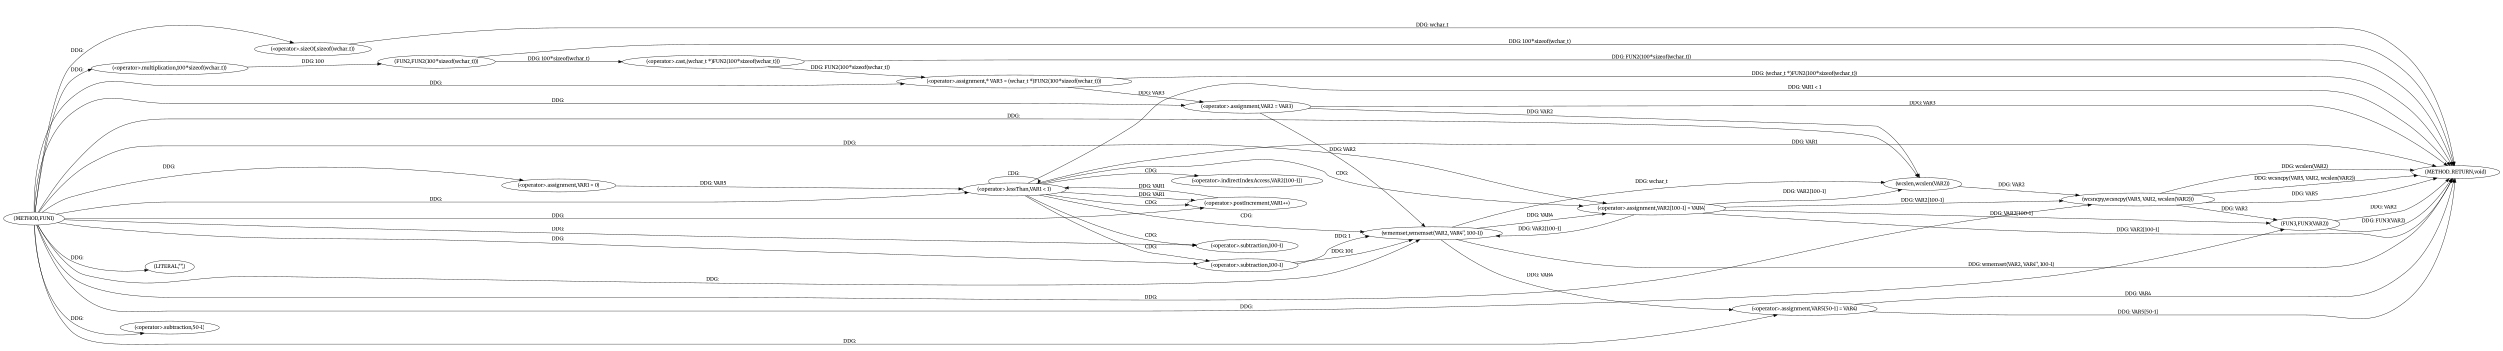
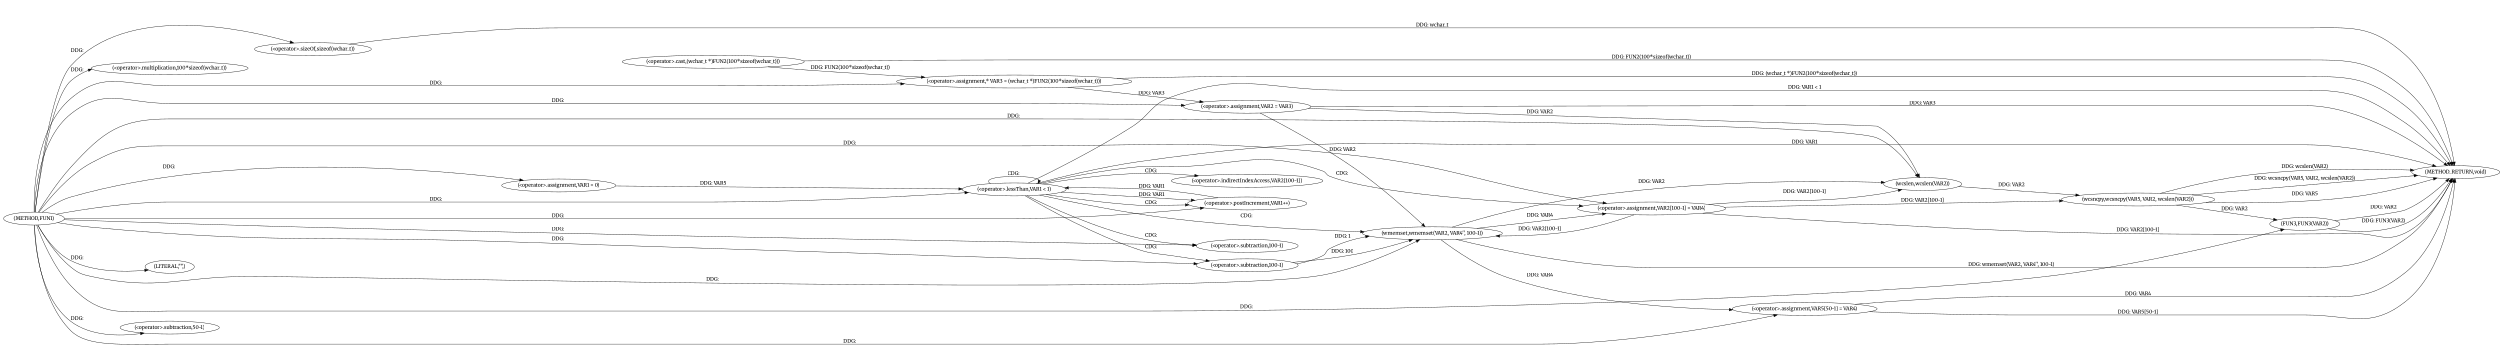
(437, 62) -> none
(1652, 182) -> (1652, 182)
(1981, 216) -> none
(1050, 300) -> none
